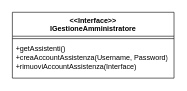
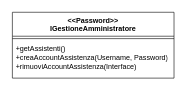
(93, 25) -> (93, 25)
